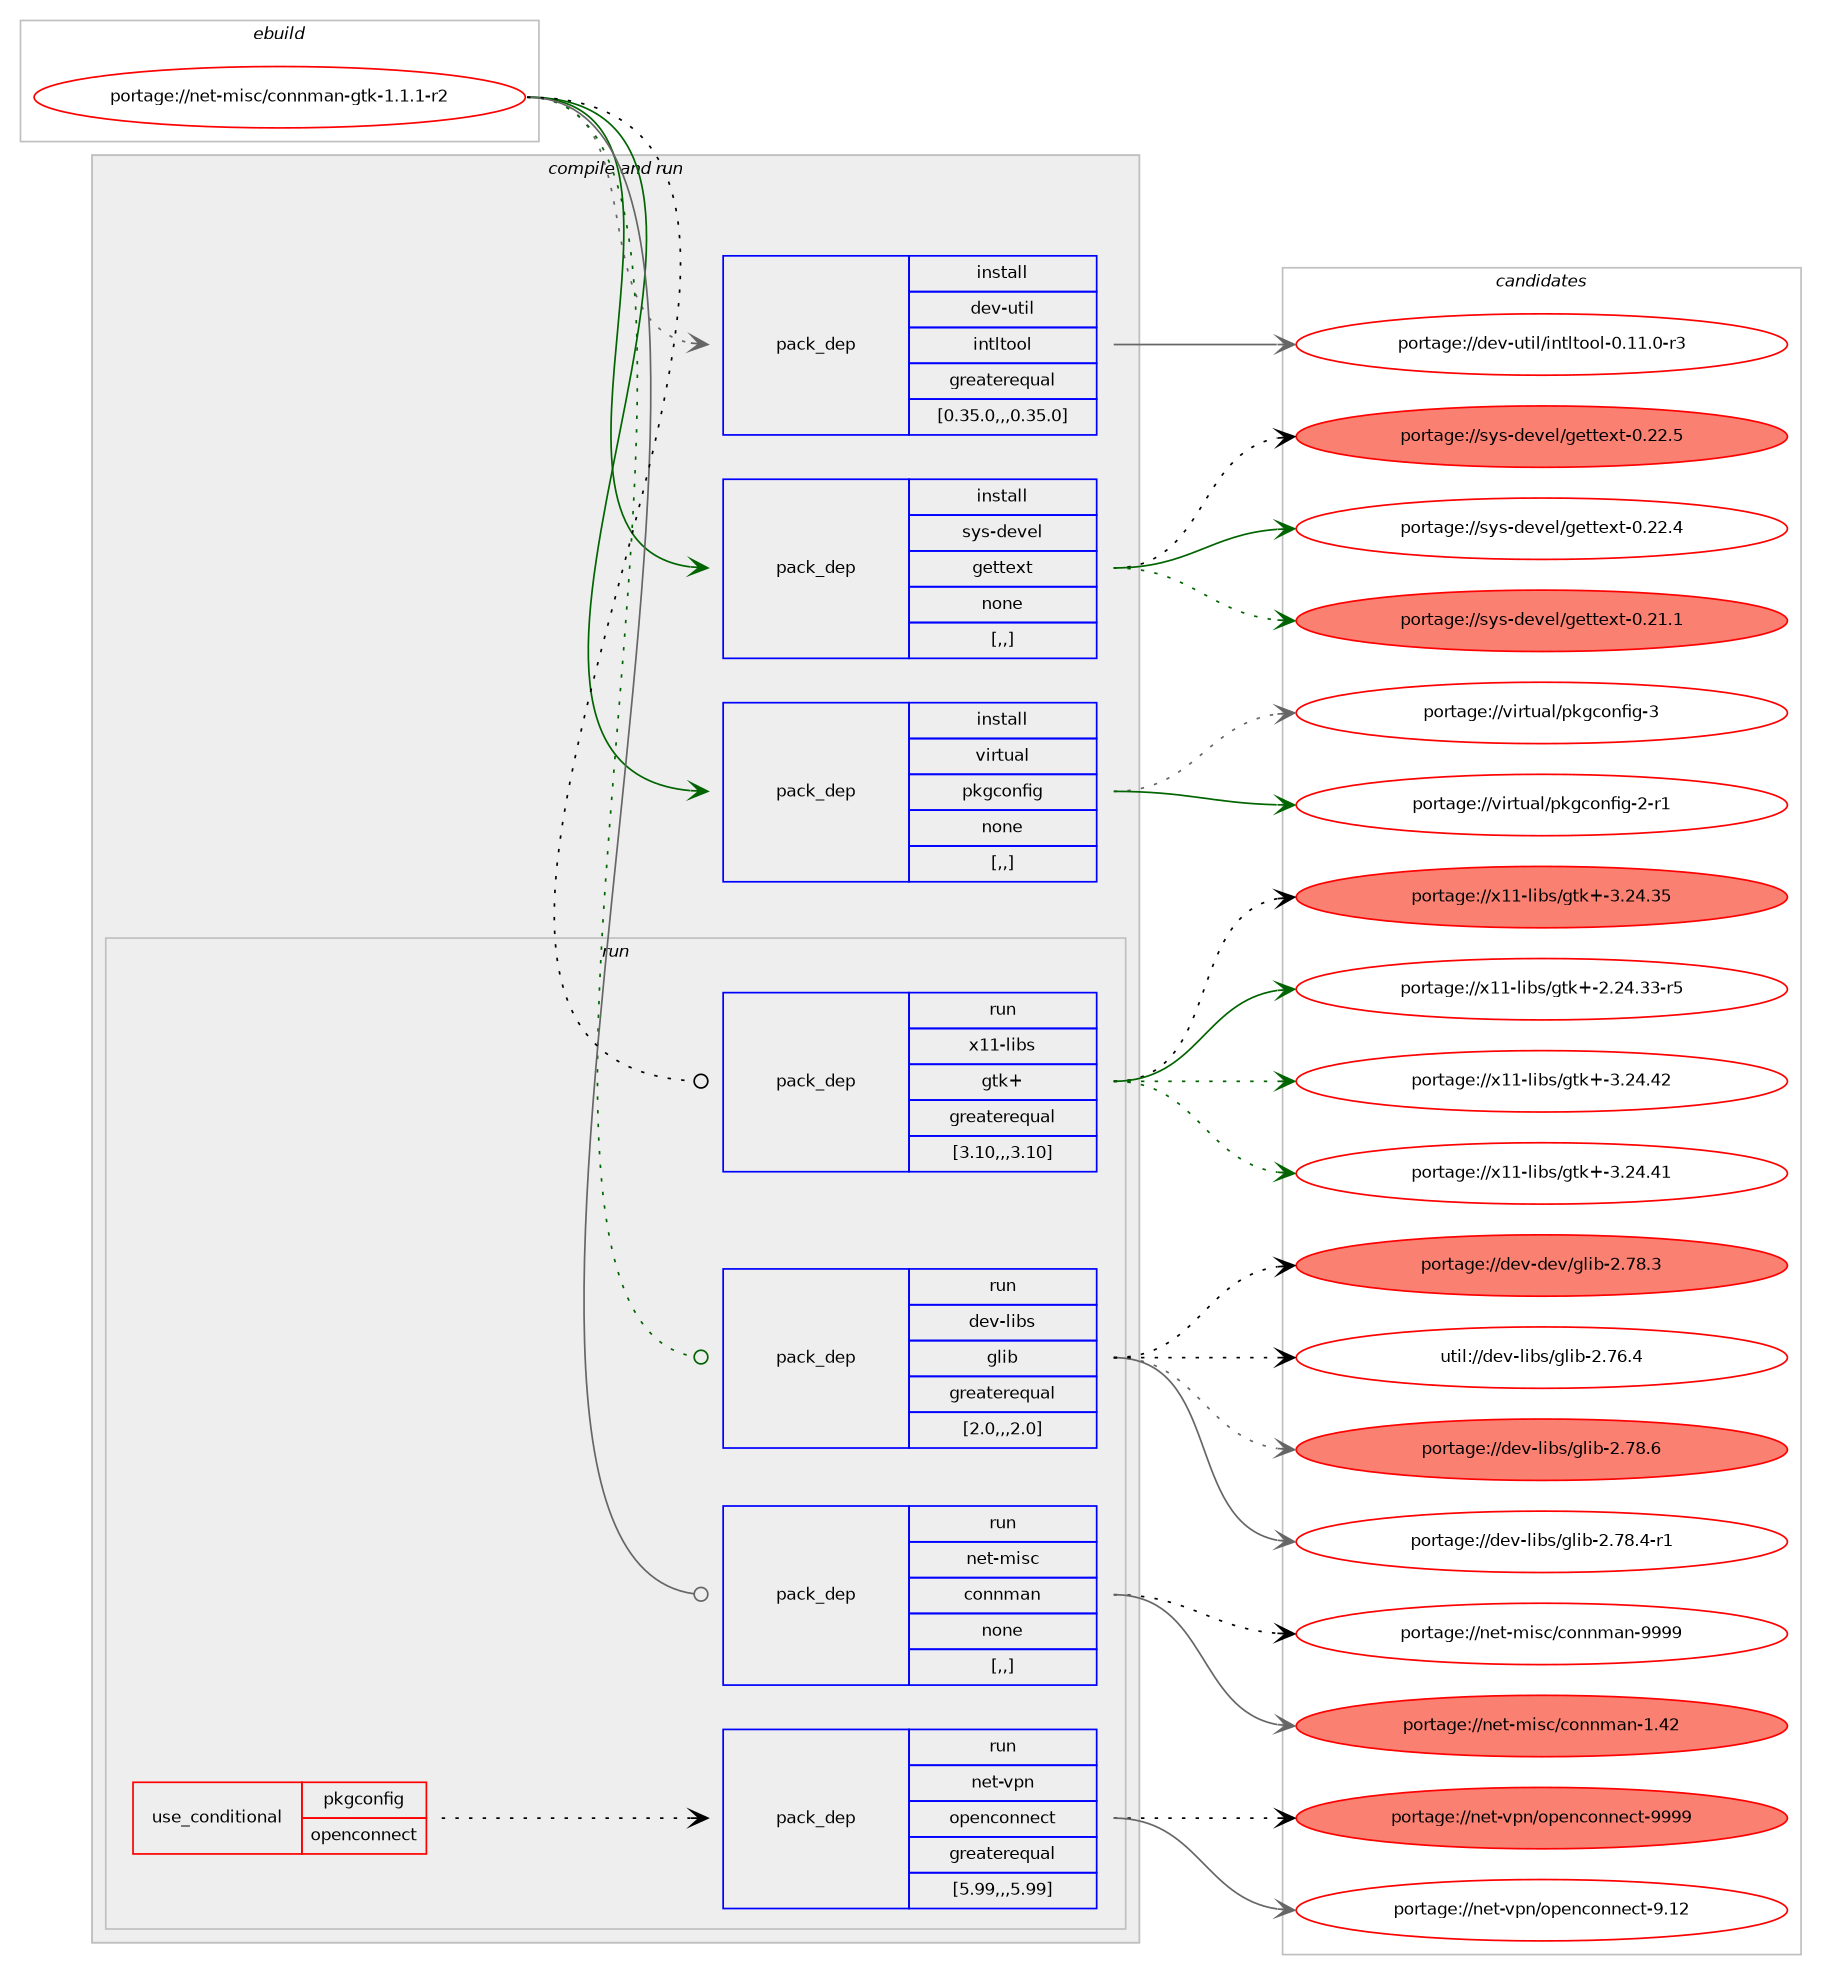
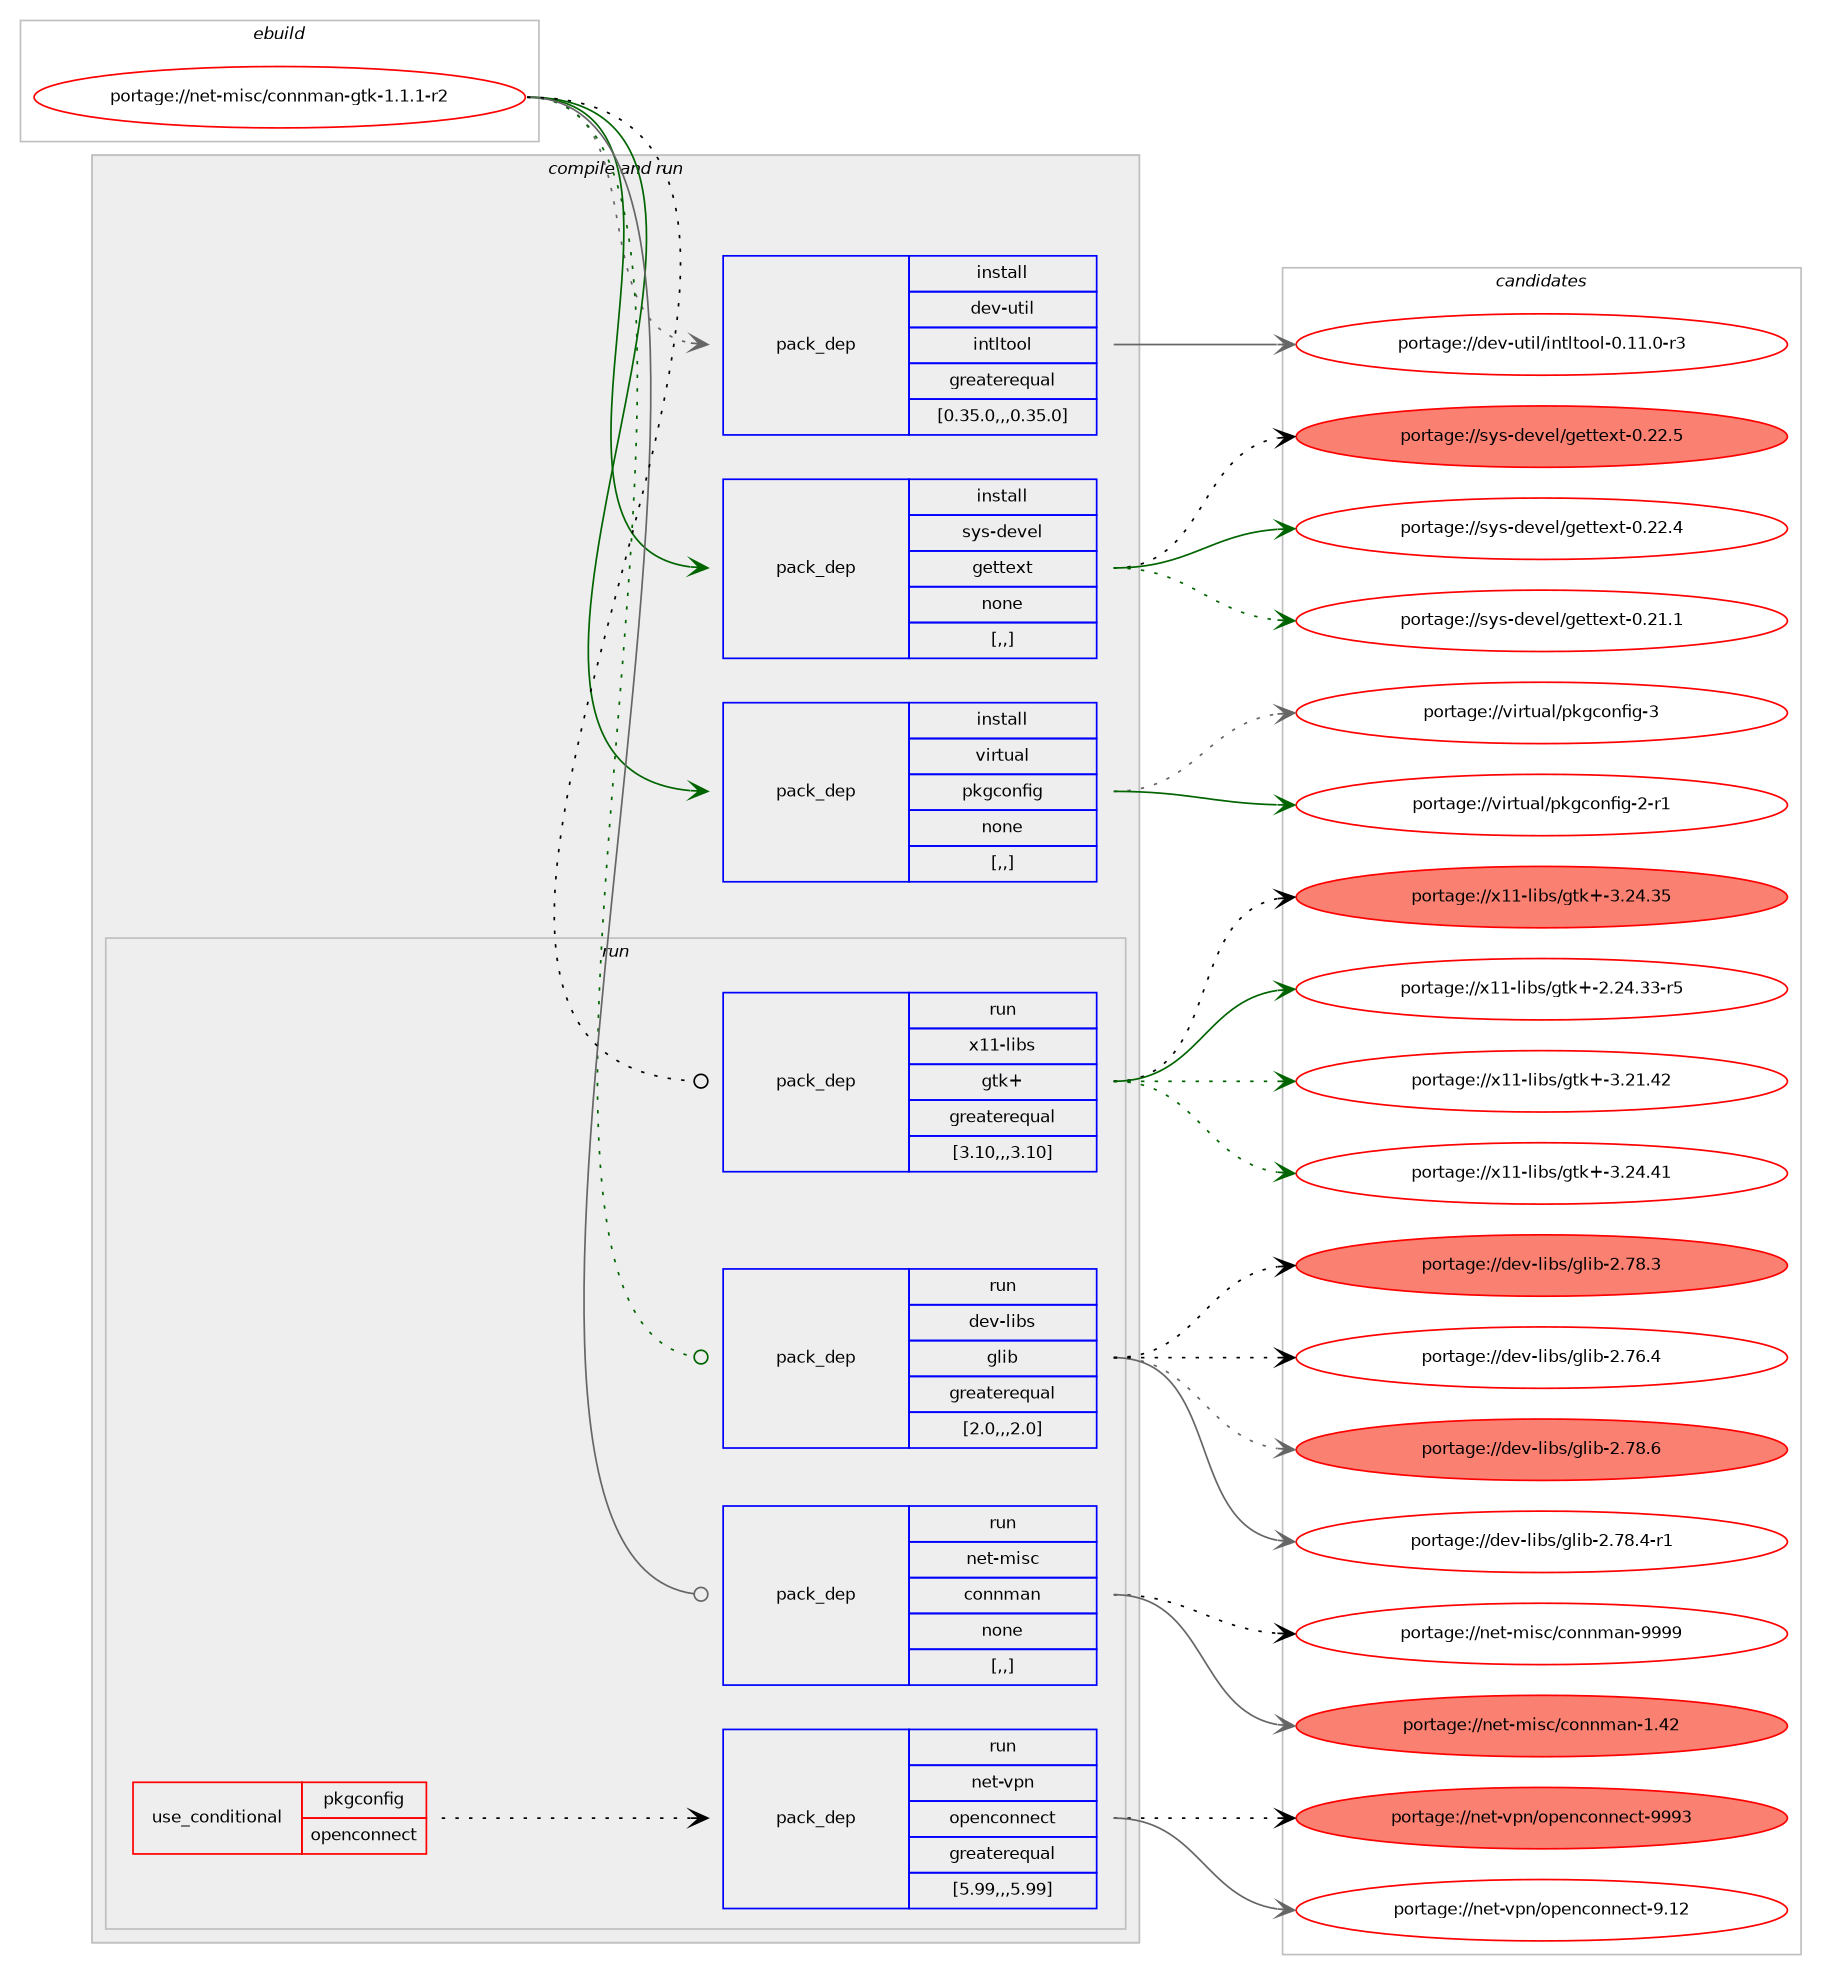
(1542, 621) -> (1542, 621)
(1542, 1081) -> (1542, 1081)
(1542, 1266) -> (1542, 1266)
(1542, 1358) -> (1542, 1358)
(1542, 1818) -> (1542, 1818)
